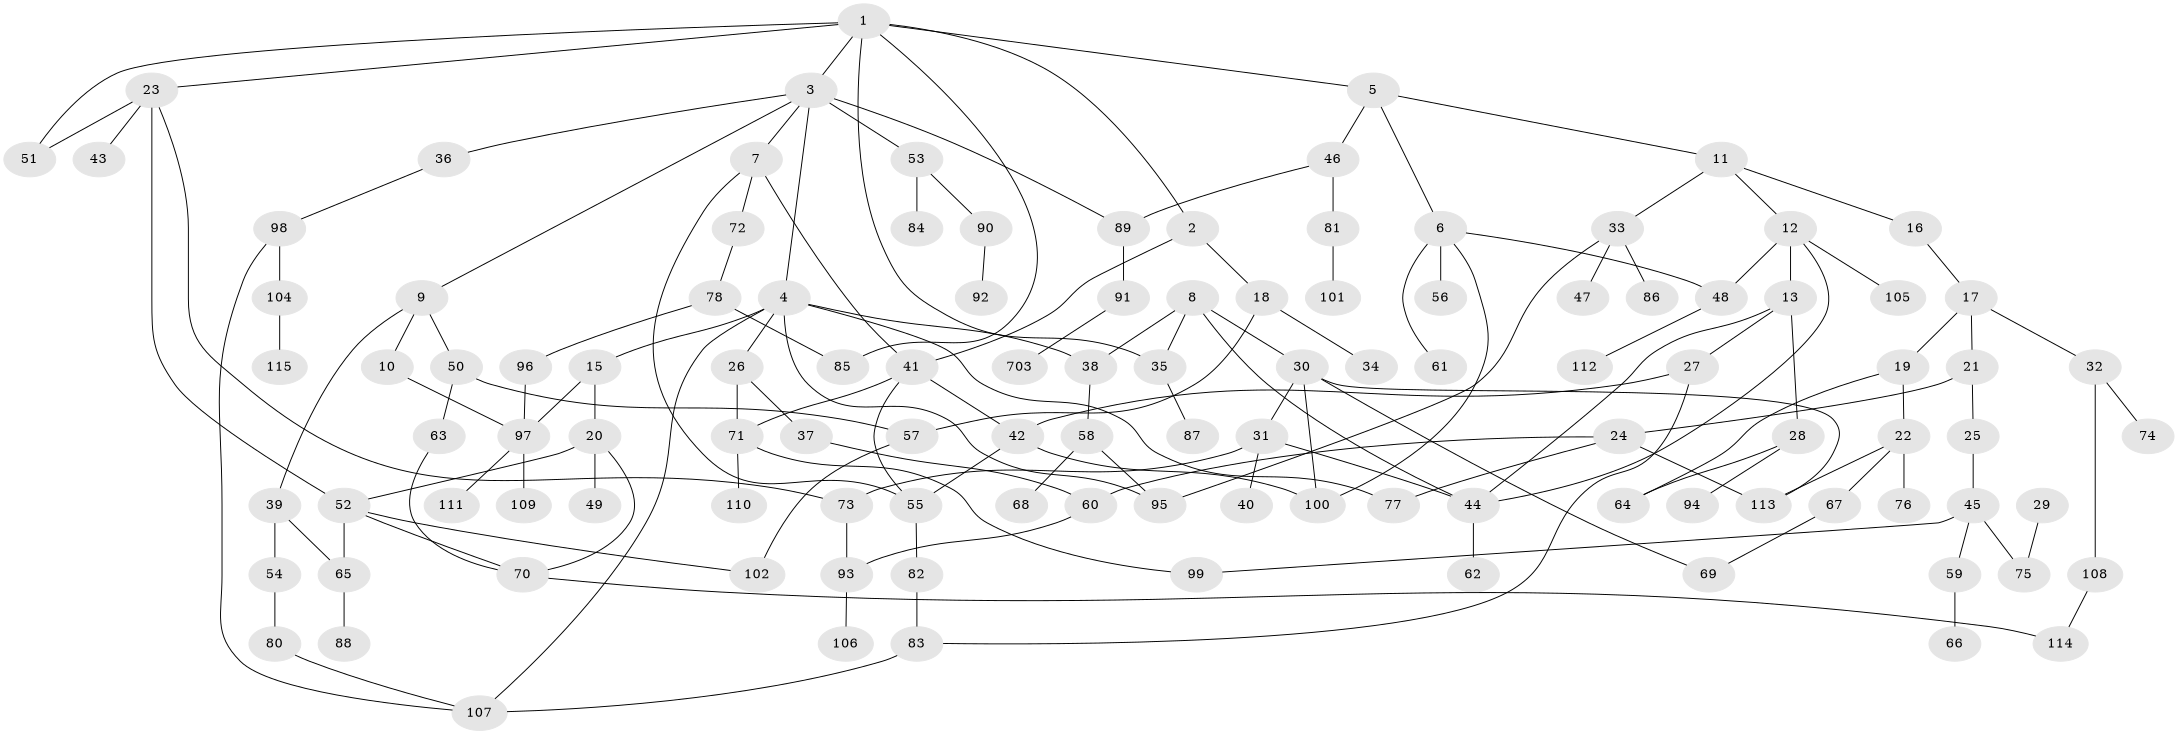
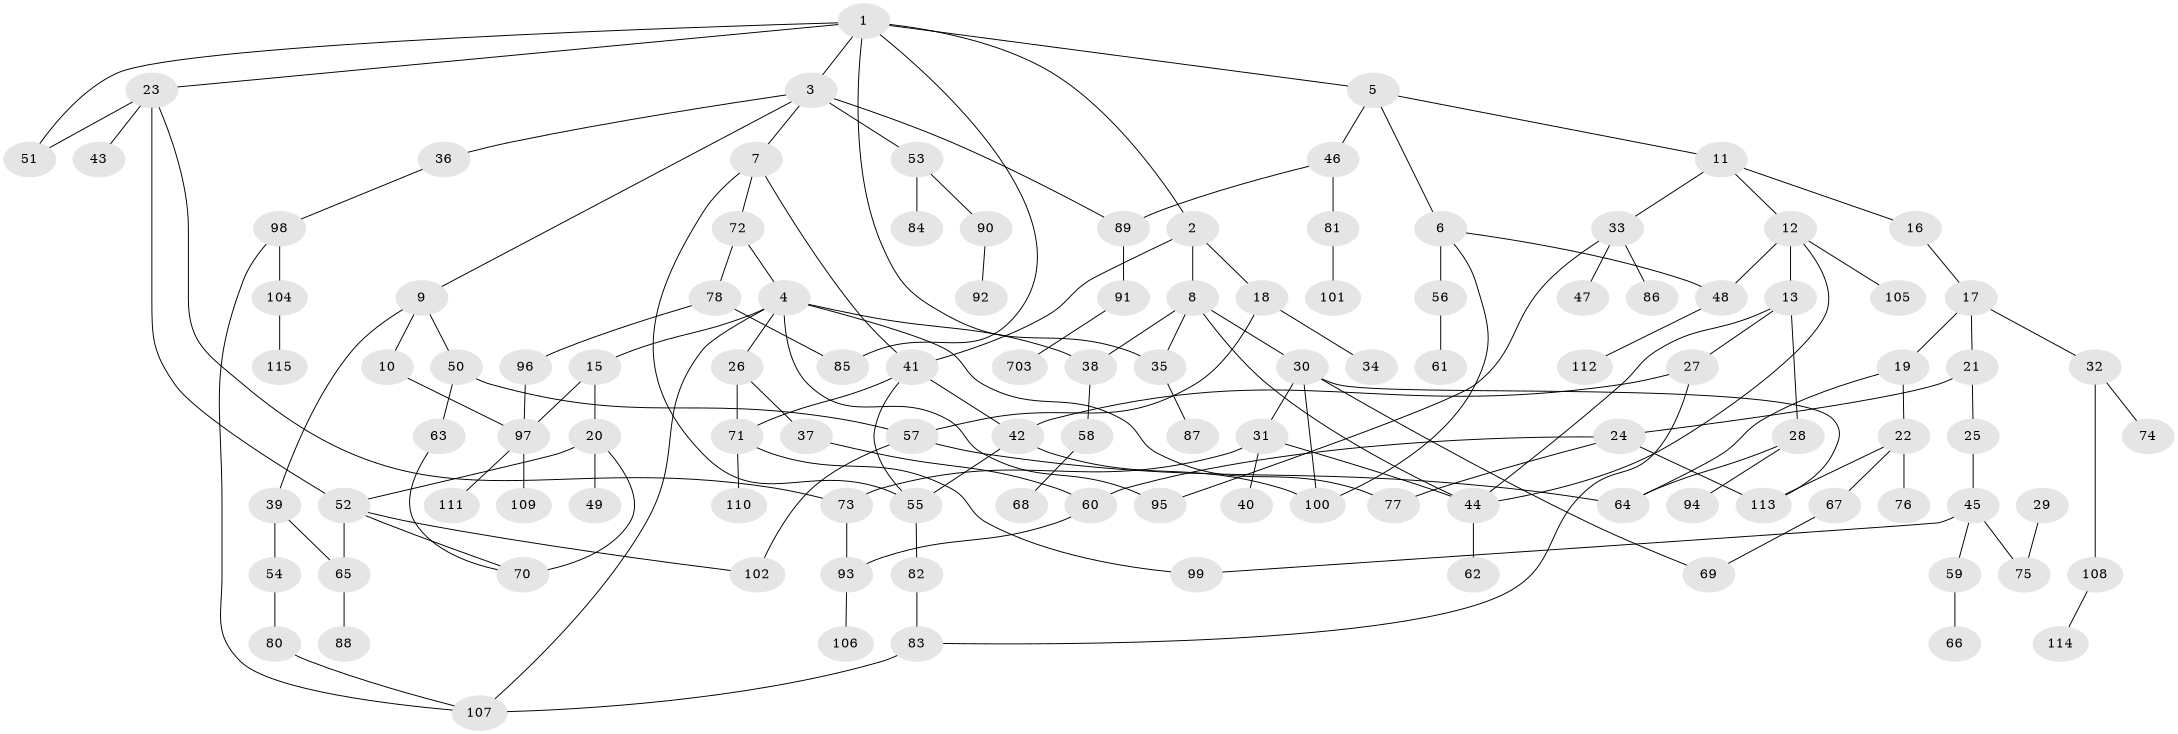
(798, 194) -> (761, 263)
none -> (1193, 263)
(1403, 298) -> (1441, 333)
(1130, 477) -> none
none -> (1333, 477)
(1293, 596) -> none
